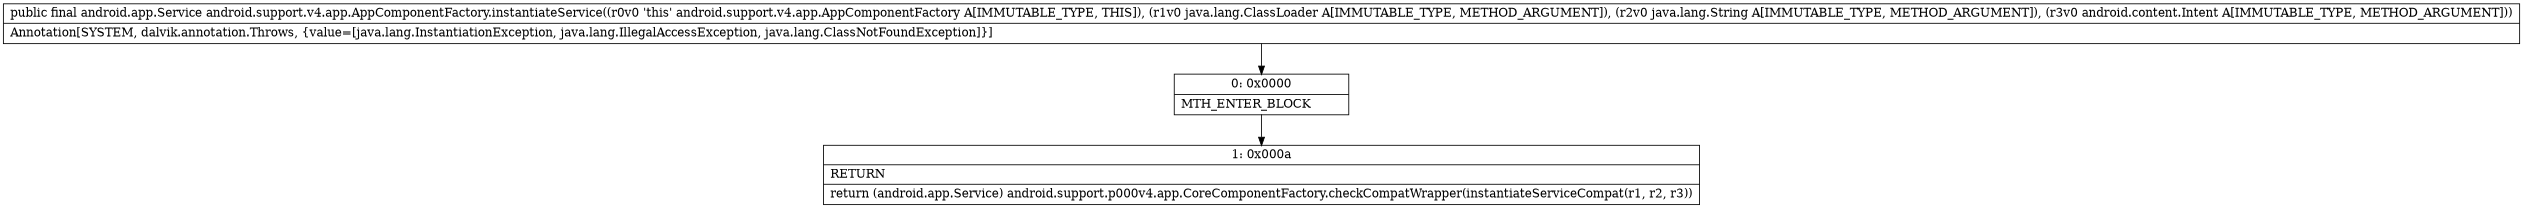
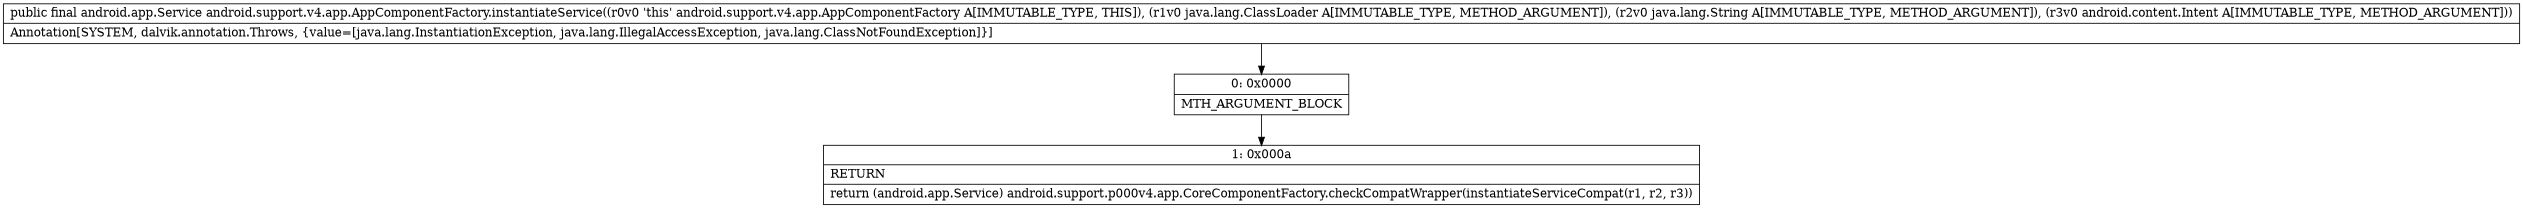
(1246, 104) -> (1262, 104)
